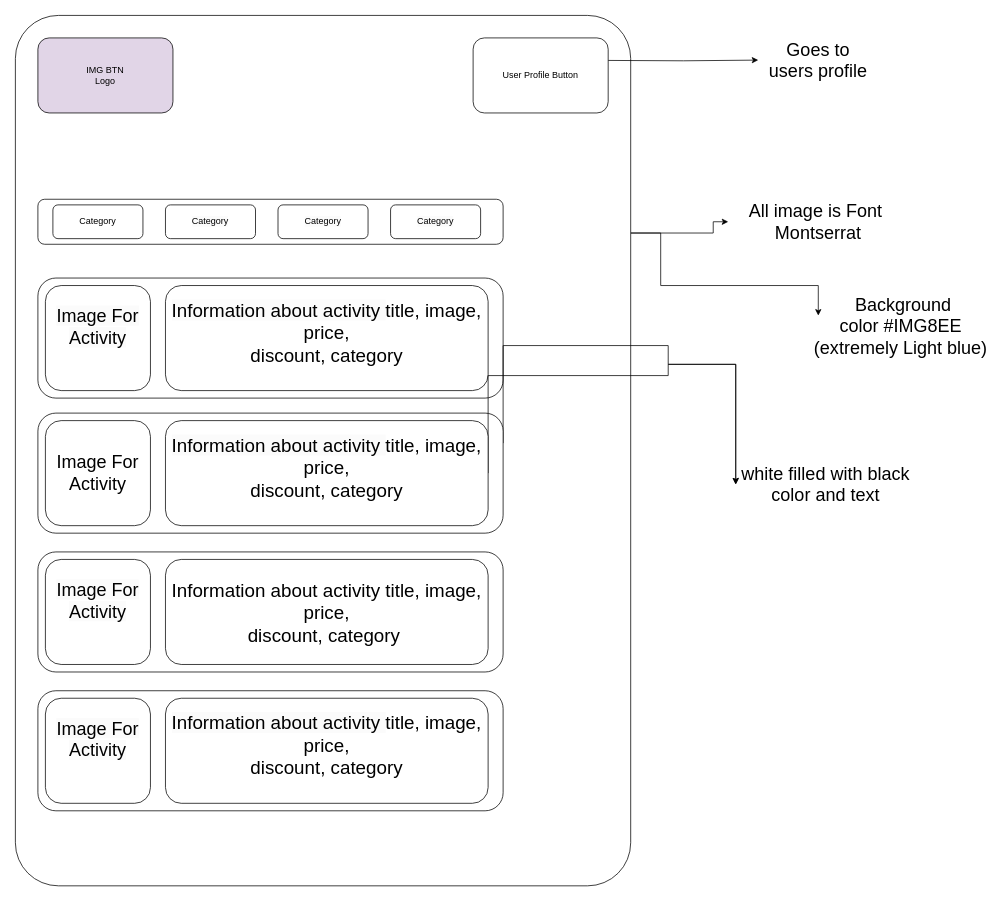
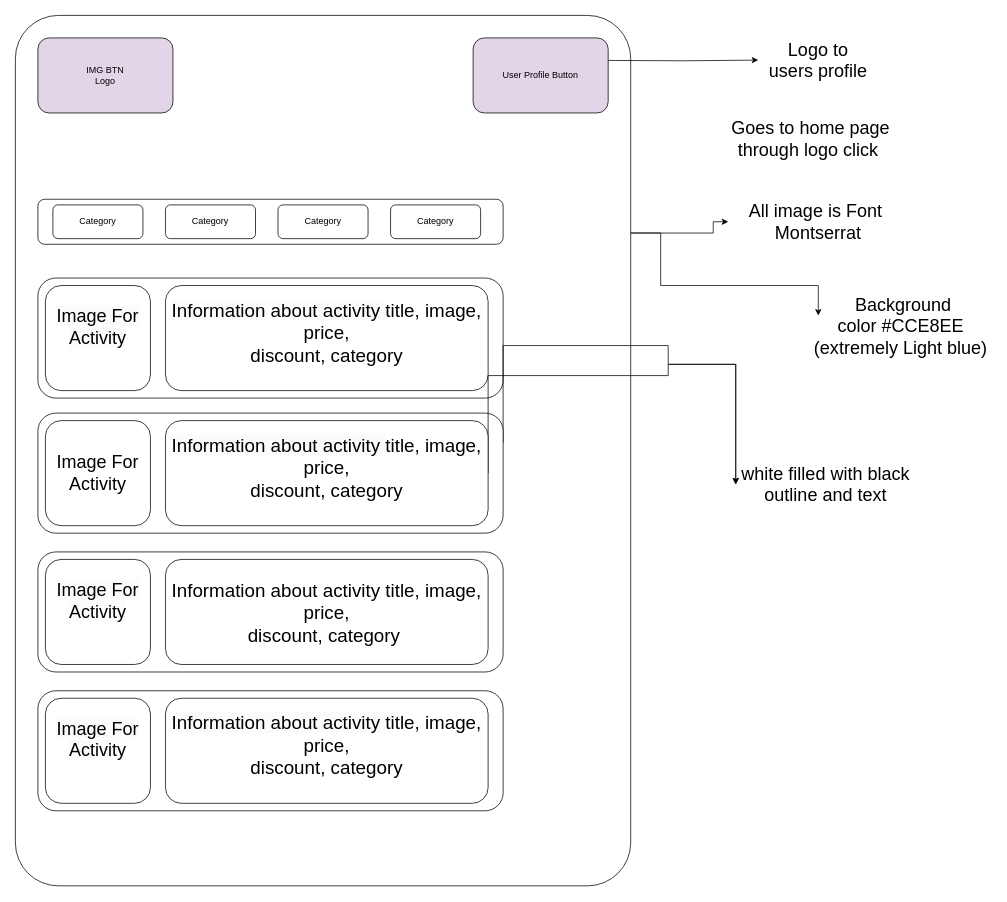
(818, 60) -> (818, 60)
(540, 75) -> (540, 75)
none -> (810, 139)
(900, 327) -> (900, 327)
(825, 484) -> (825, 484)
